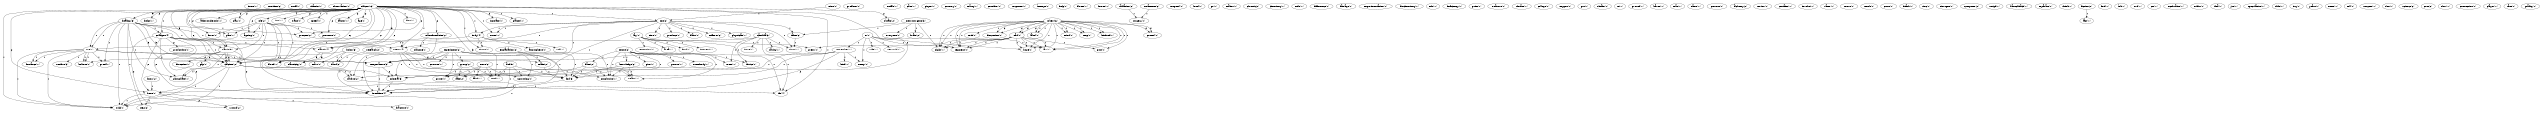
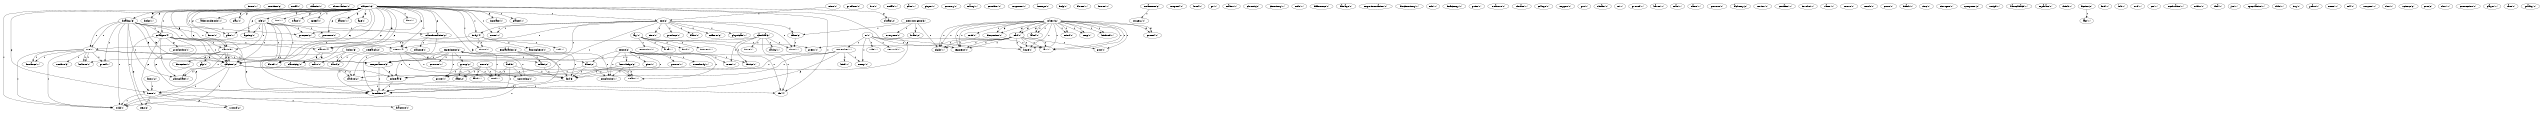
none -> (874, 6)
(1126, 6) -> none
(238, 28) -> (344, 29)
(517, 54) -> (499, 55)
(497, 70) -> (494, 57)
